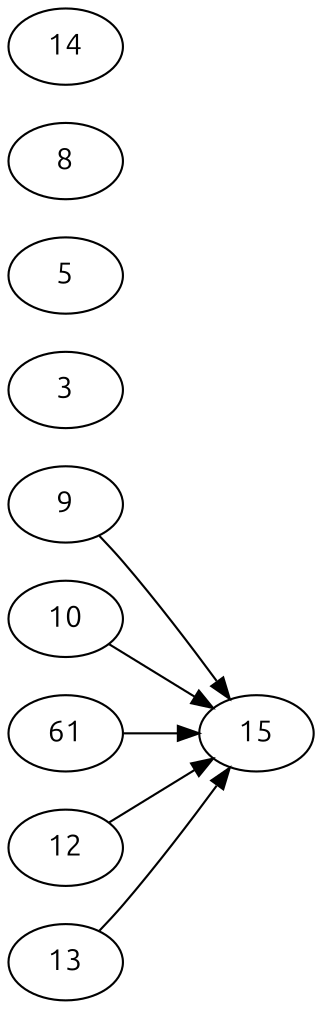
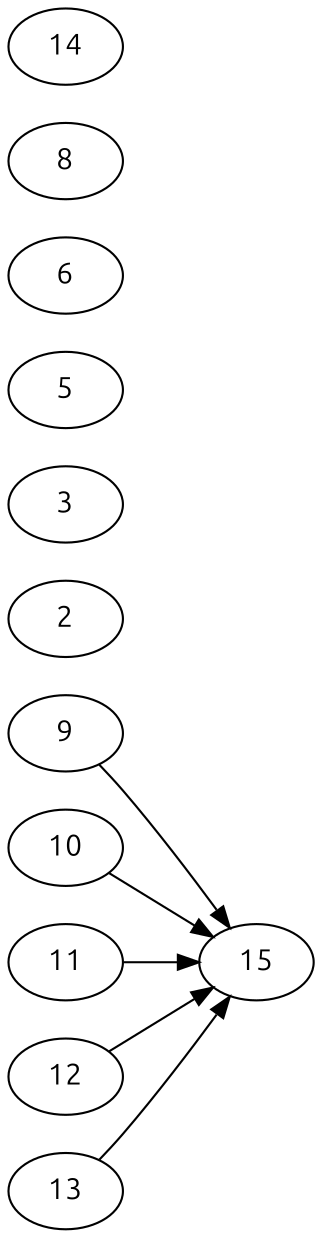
none -> (66, 276)
none -> (66, 619)
(66, 733) -> (66, 962)
